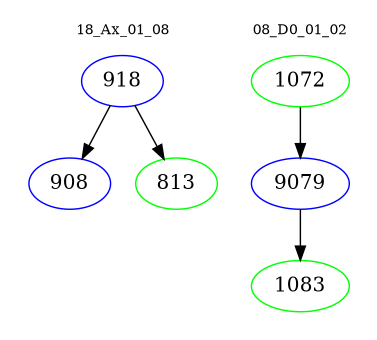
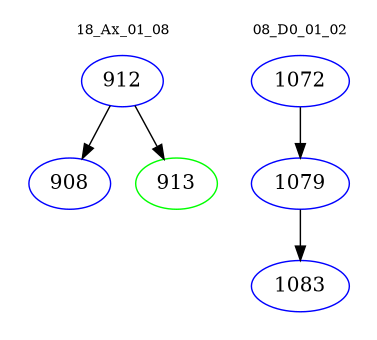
(122, 81) -> (122, 81)
(300, 81) -> (300, 81)
(177, 184) -> (177, 184)
(300, 184) -> (300, 184)
(300, 286) -> (300, 286)
